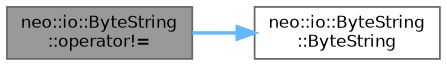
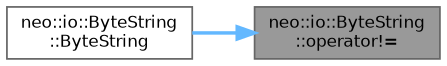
(215, 33) -> (215, 33)
